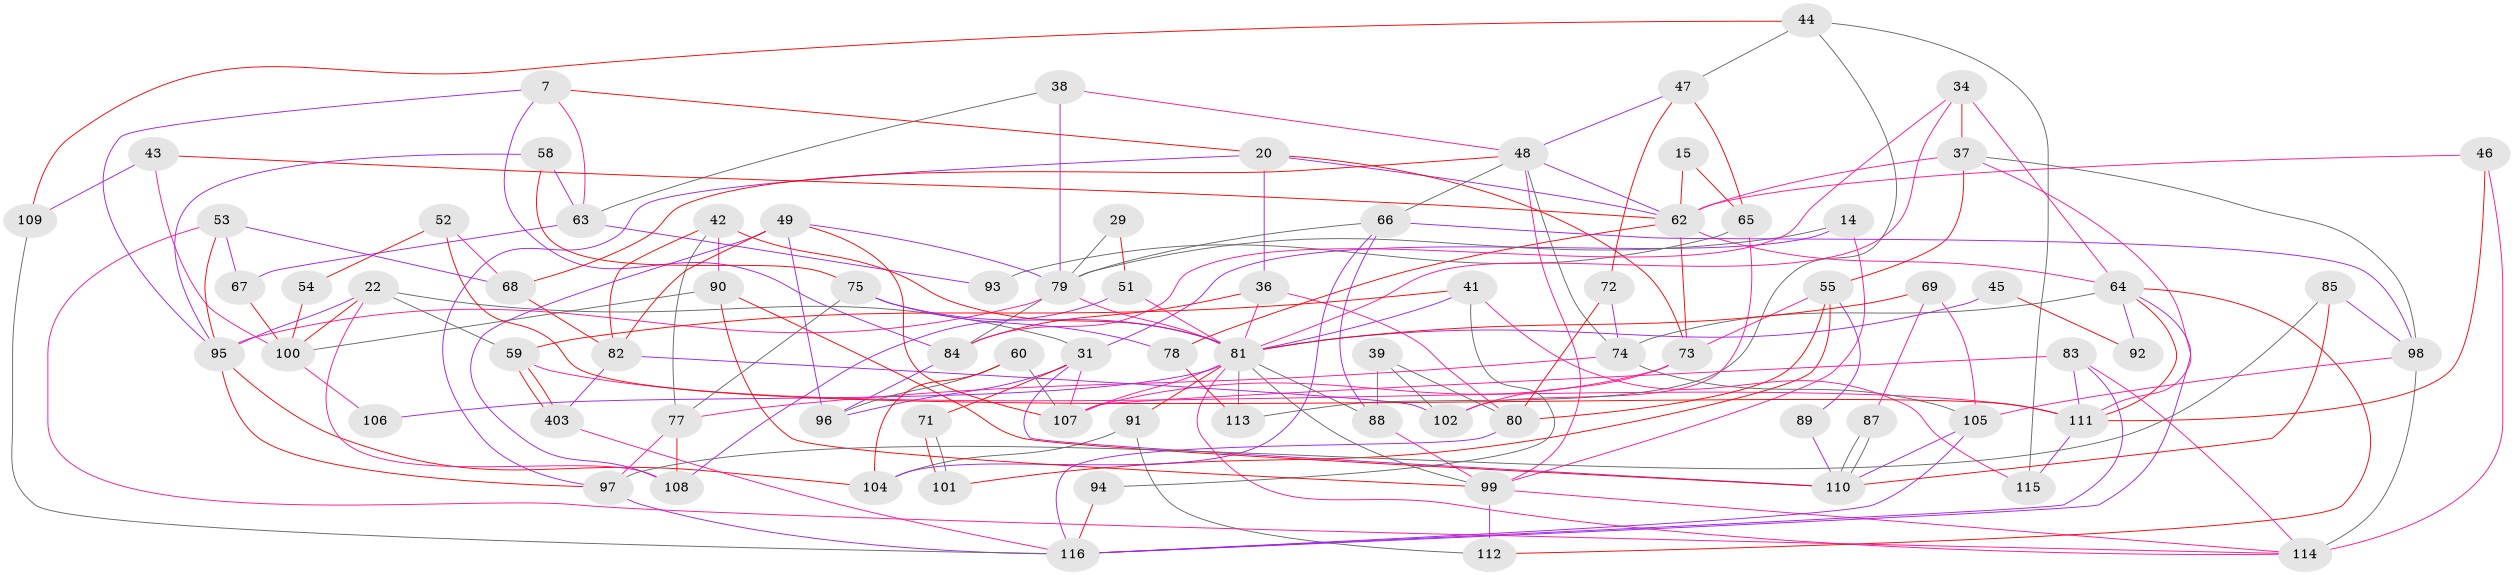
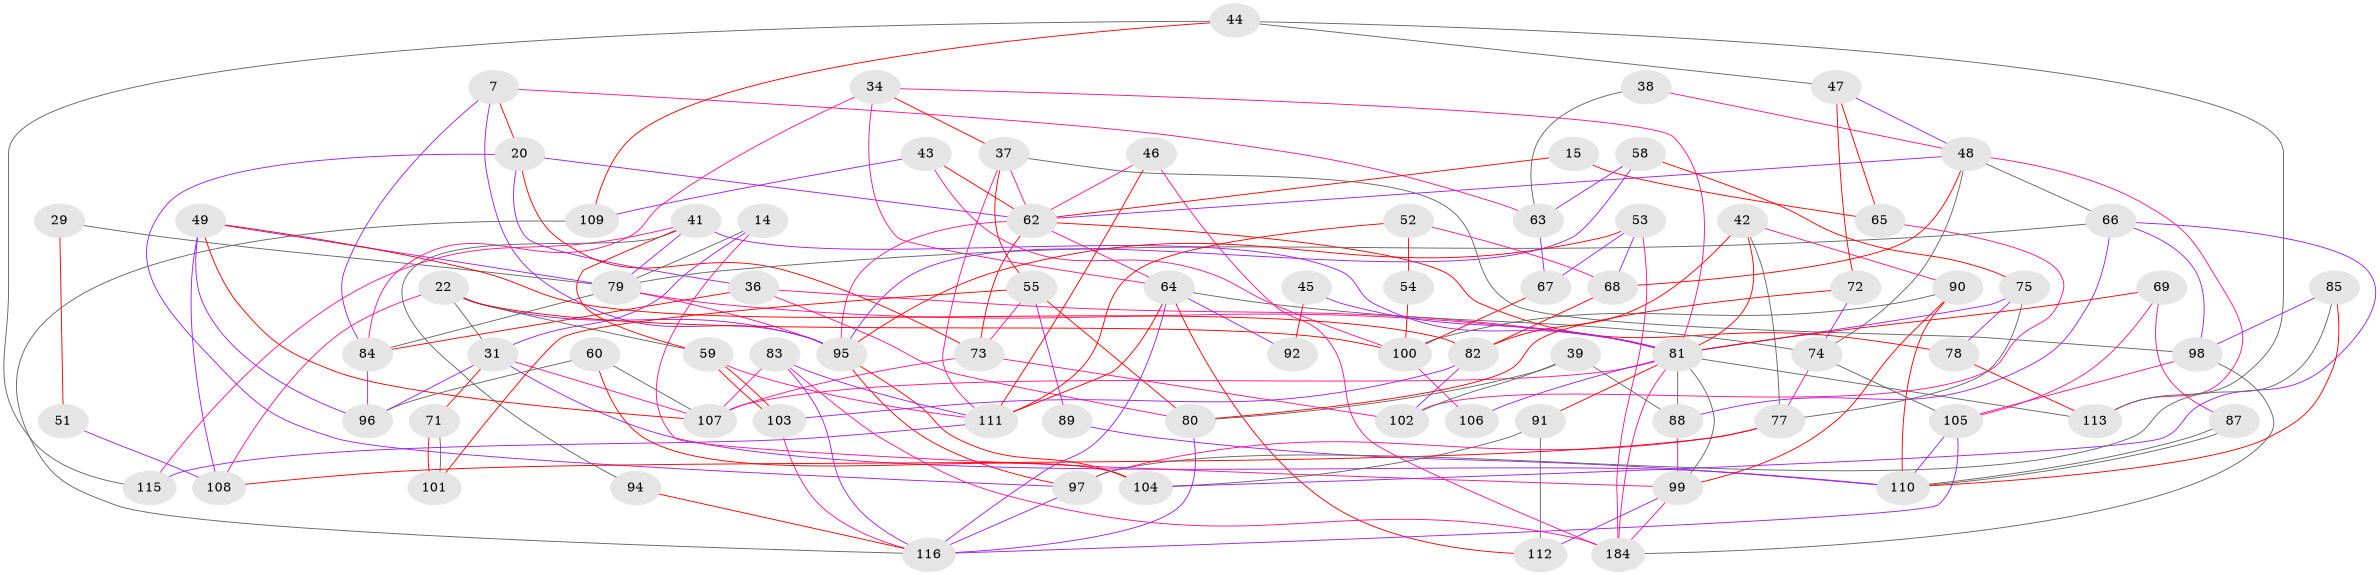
(1060, 183) -> (656, 254)
none -> (917, 237)
(993, 288) -> none
(1560, 313) -> (2206, 262)
(1183, 321) -> none
(557, 421) -> (780, 421)
(2305, 555) -> (1618, 555)
